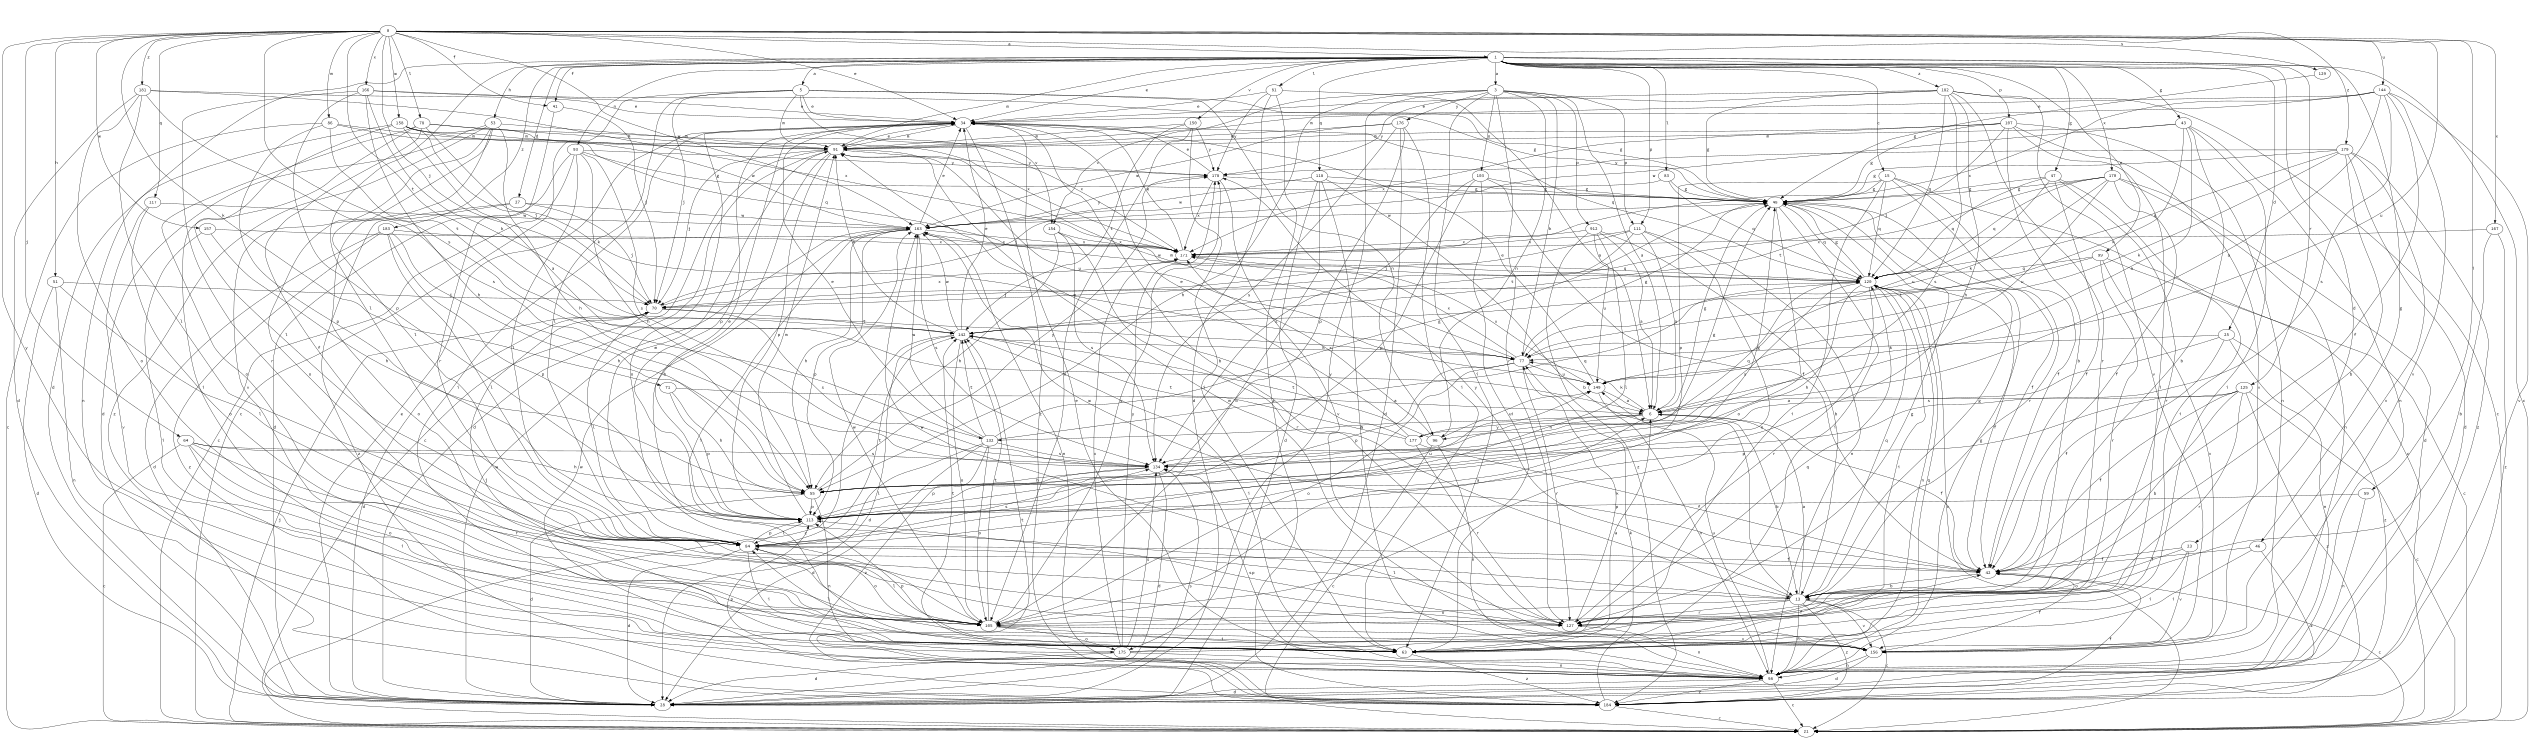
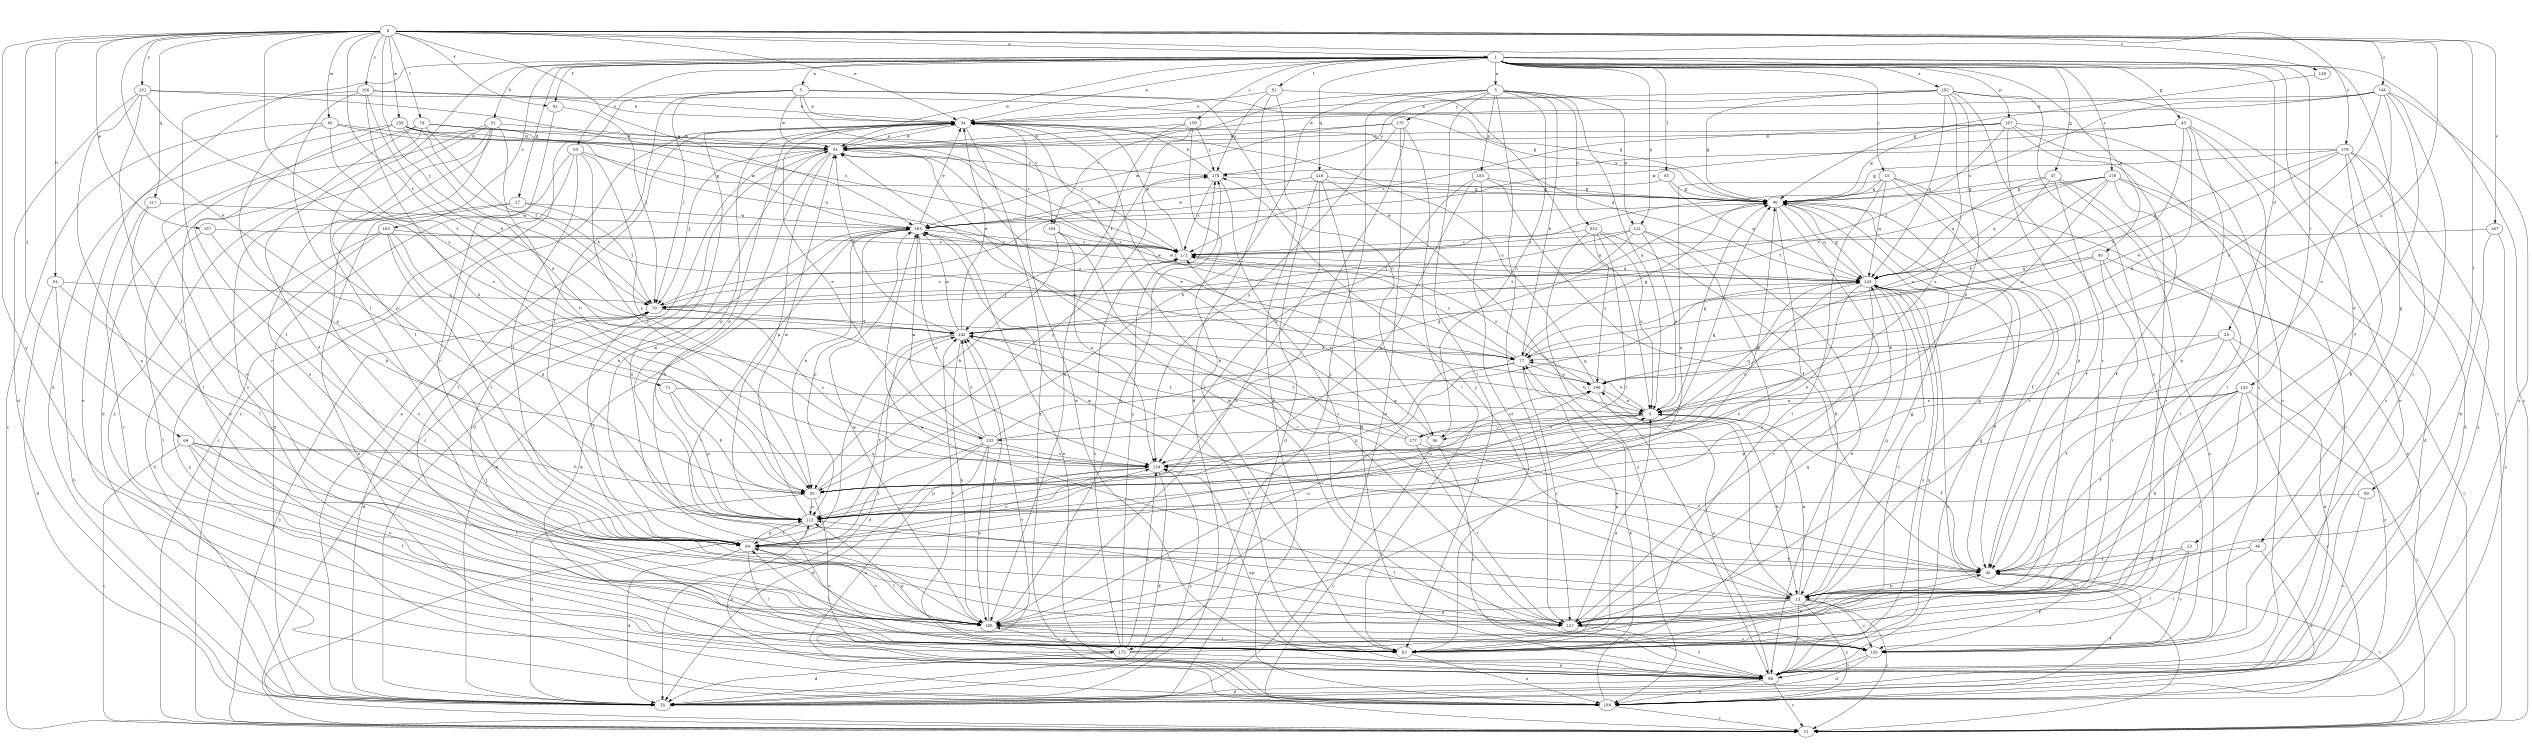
(894, 162) -> none
(1075, 639) -> (1057, 639)
